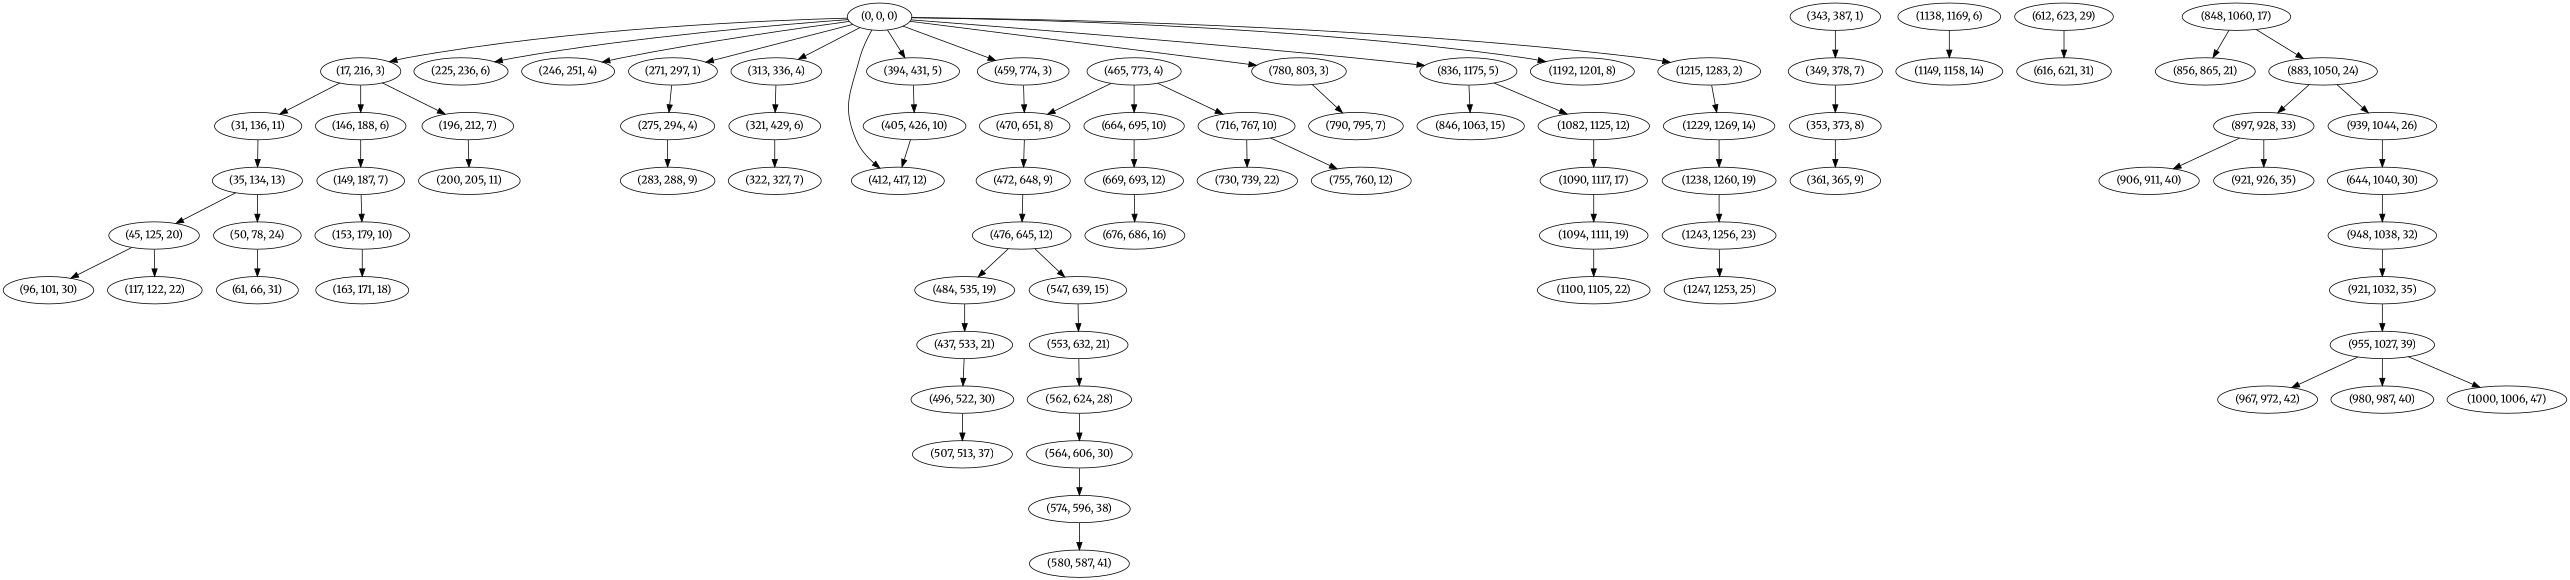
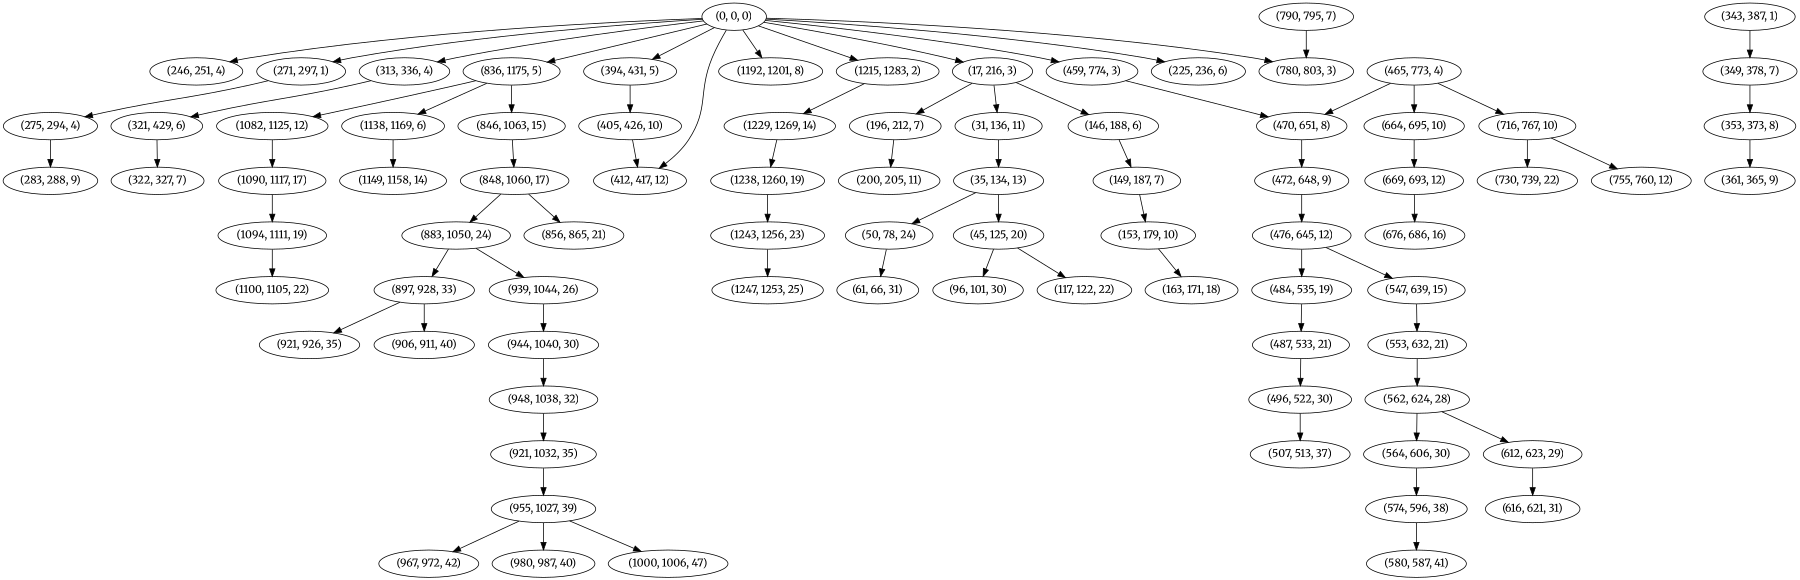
(1325, 96) -> (1306, 40)
none -> (456, 97)
none -> (513, 150)
(2382, 181) -> (543, 345)
(965, 345) -> (1301, 345)
none -> (1472, 425)
